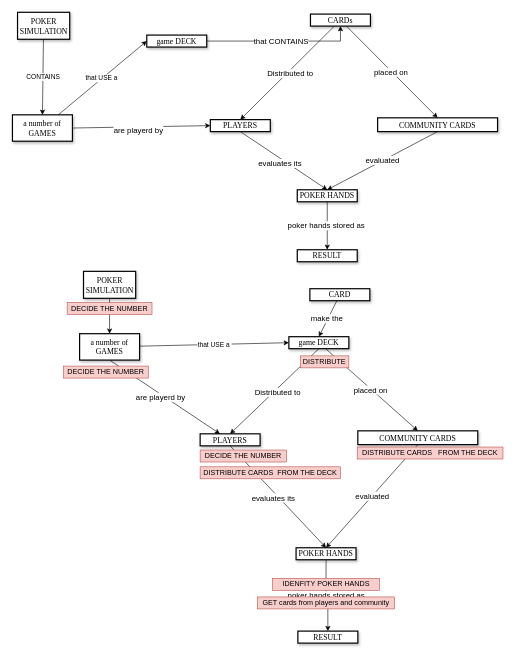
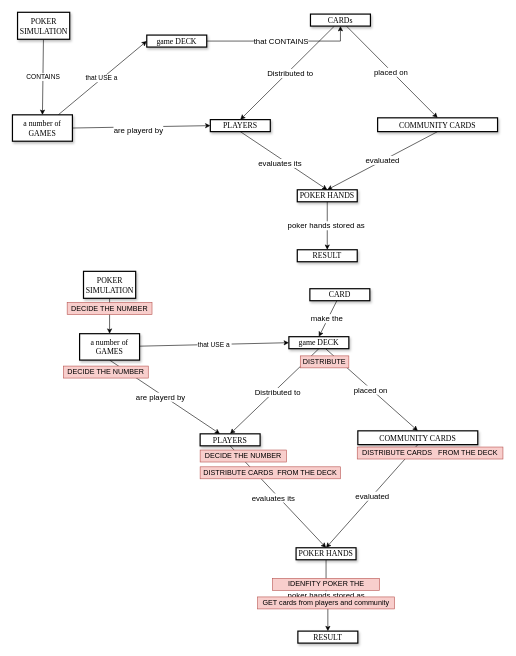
(326, 585) -> (326, 585)
